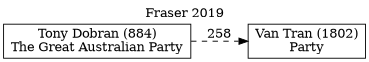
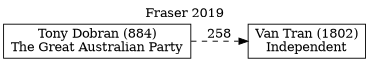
(307, 41) -> (307, 41)
